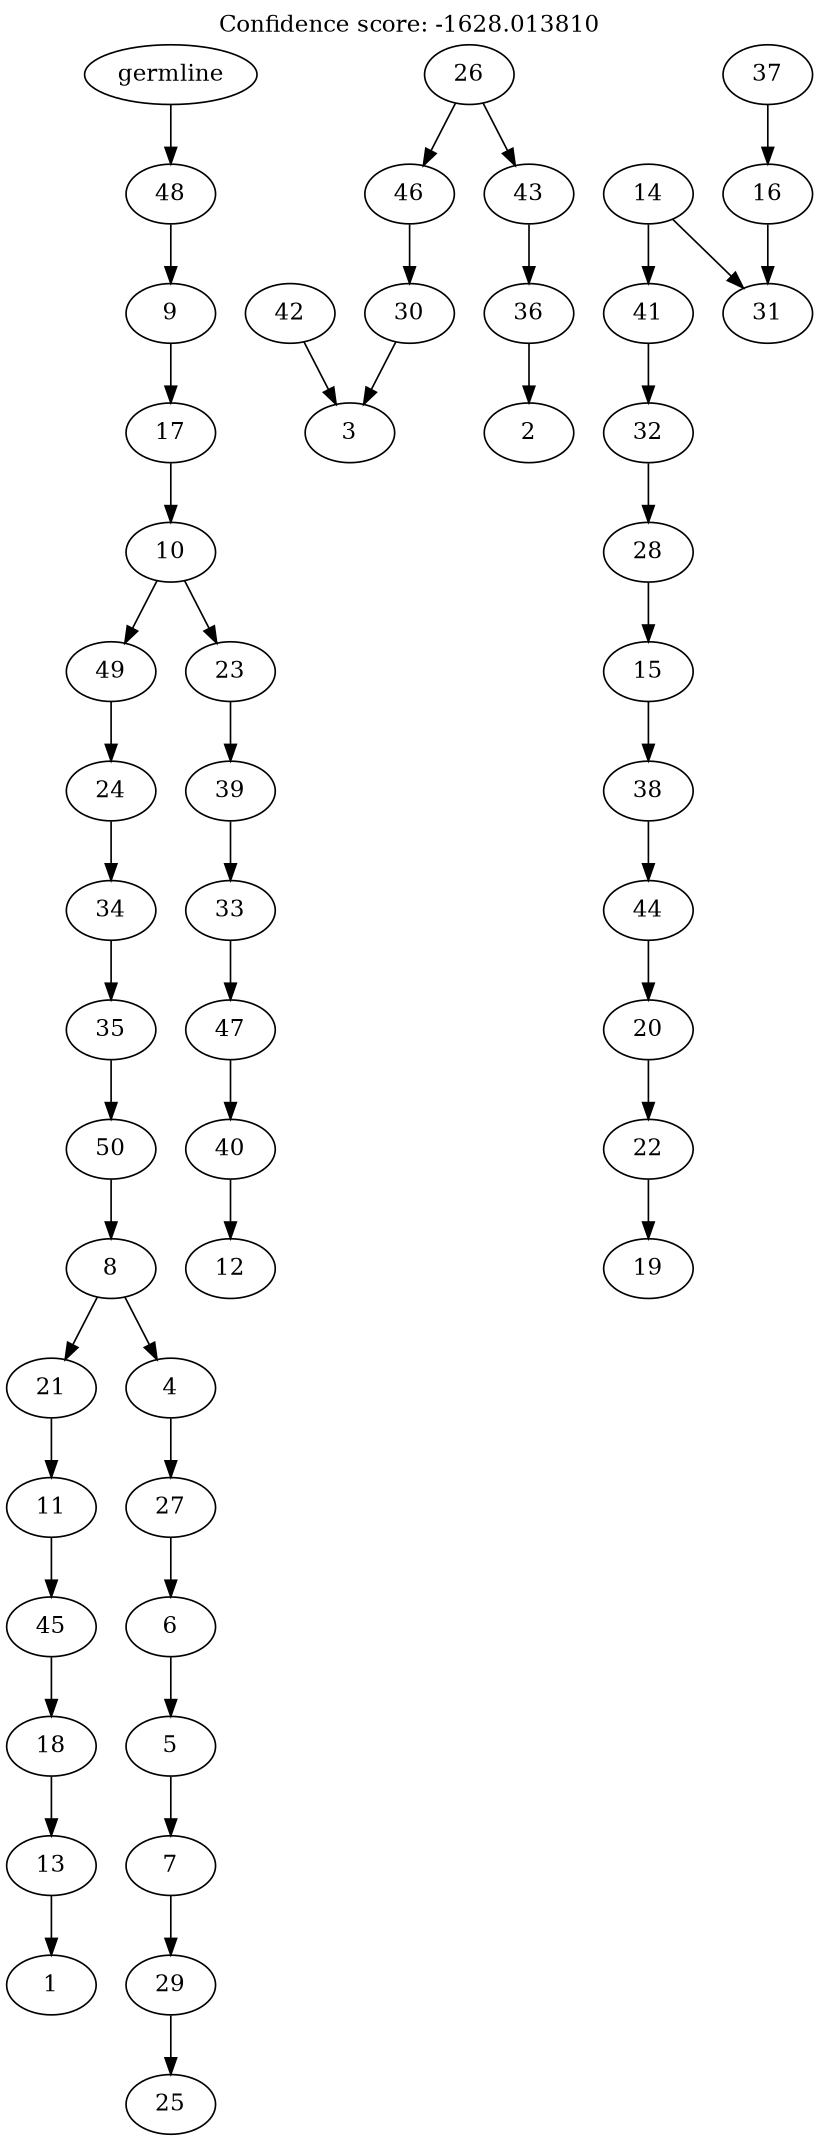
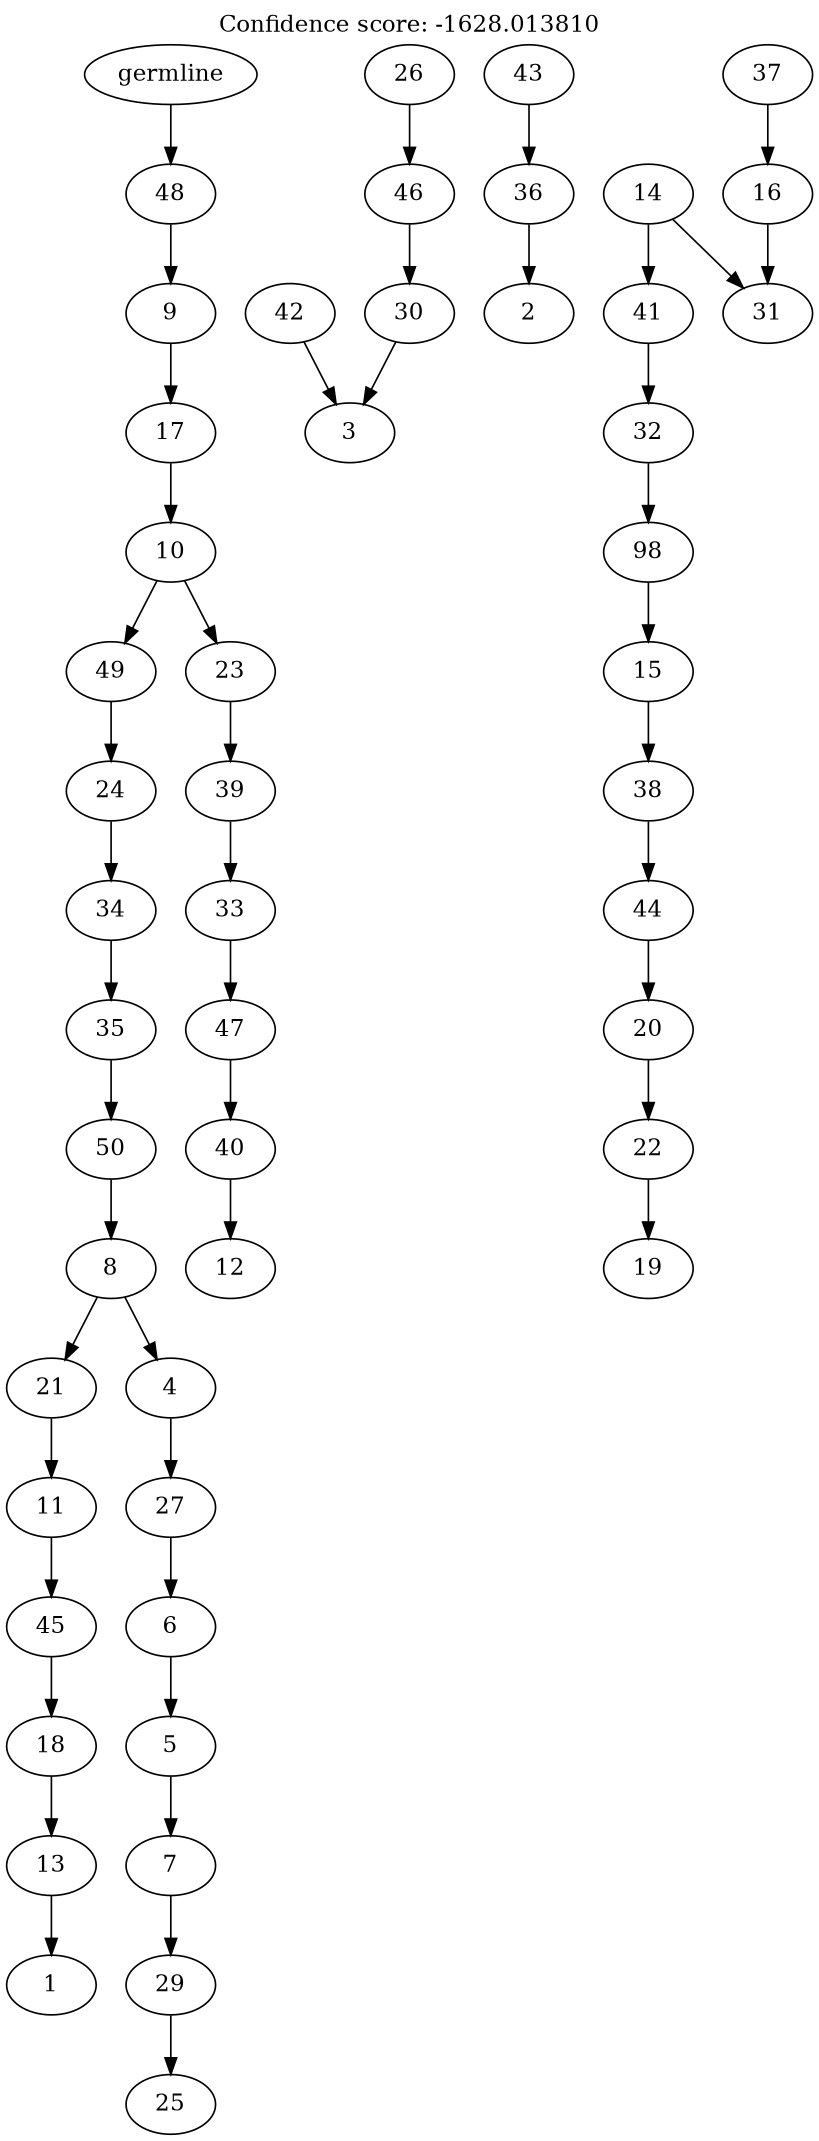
(495, 127) -> none
(648, 552) -> (648, 552)
